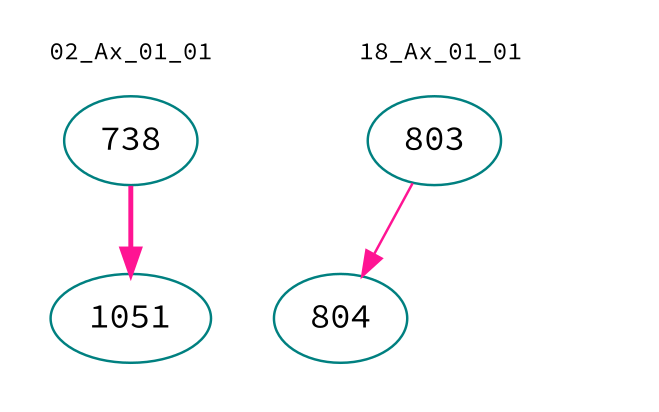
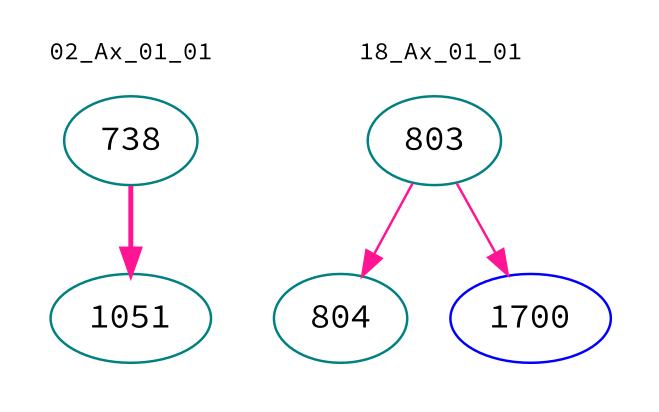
none -> (531, 318)
